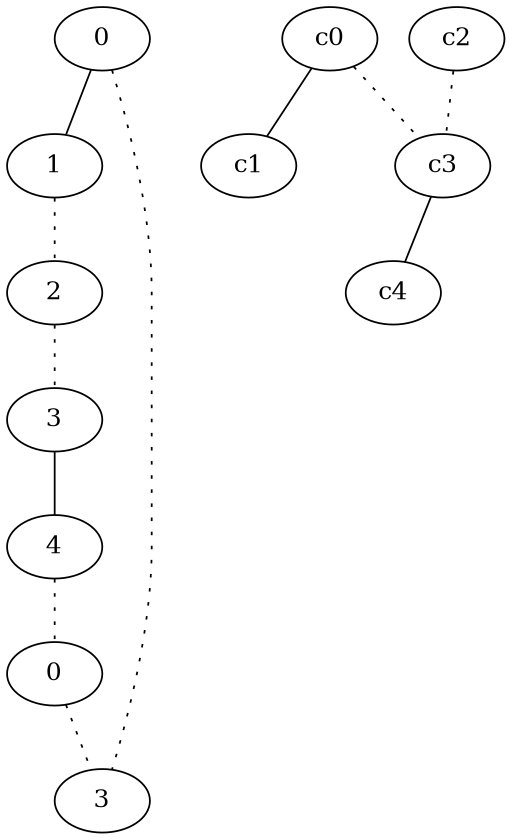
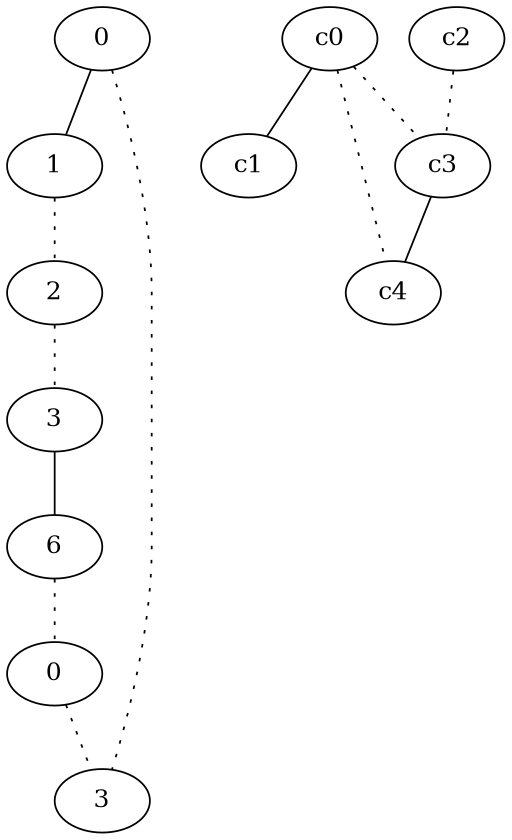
none -> (362, 166)
(55, 547) -> (55, 547)
